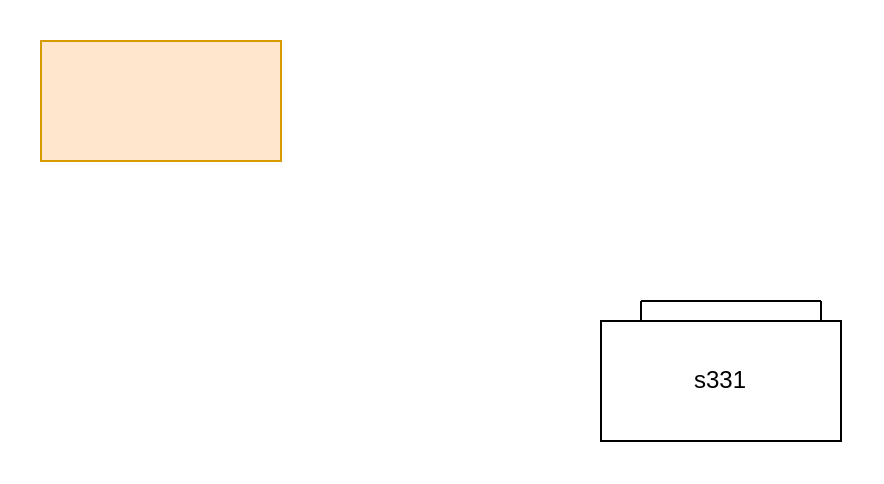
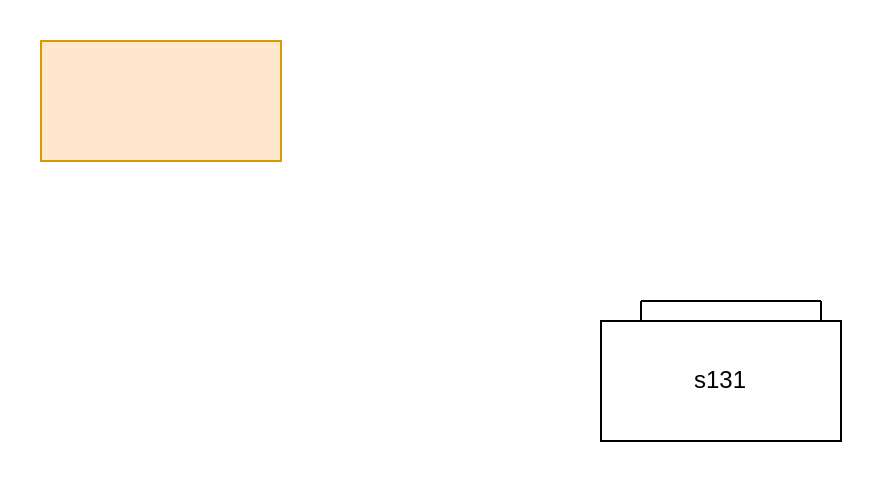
(721, 381) -> (721, 381)
